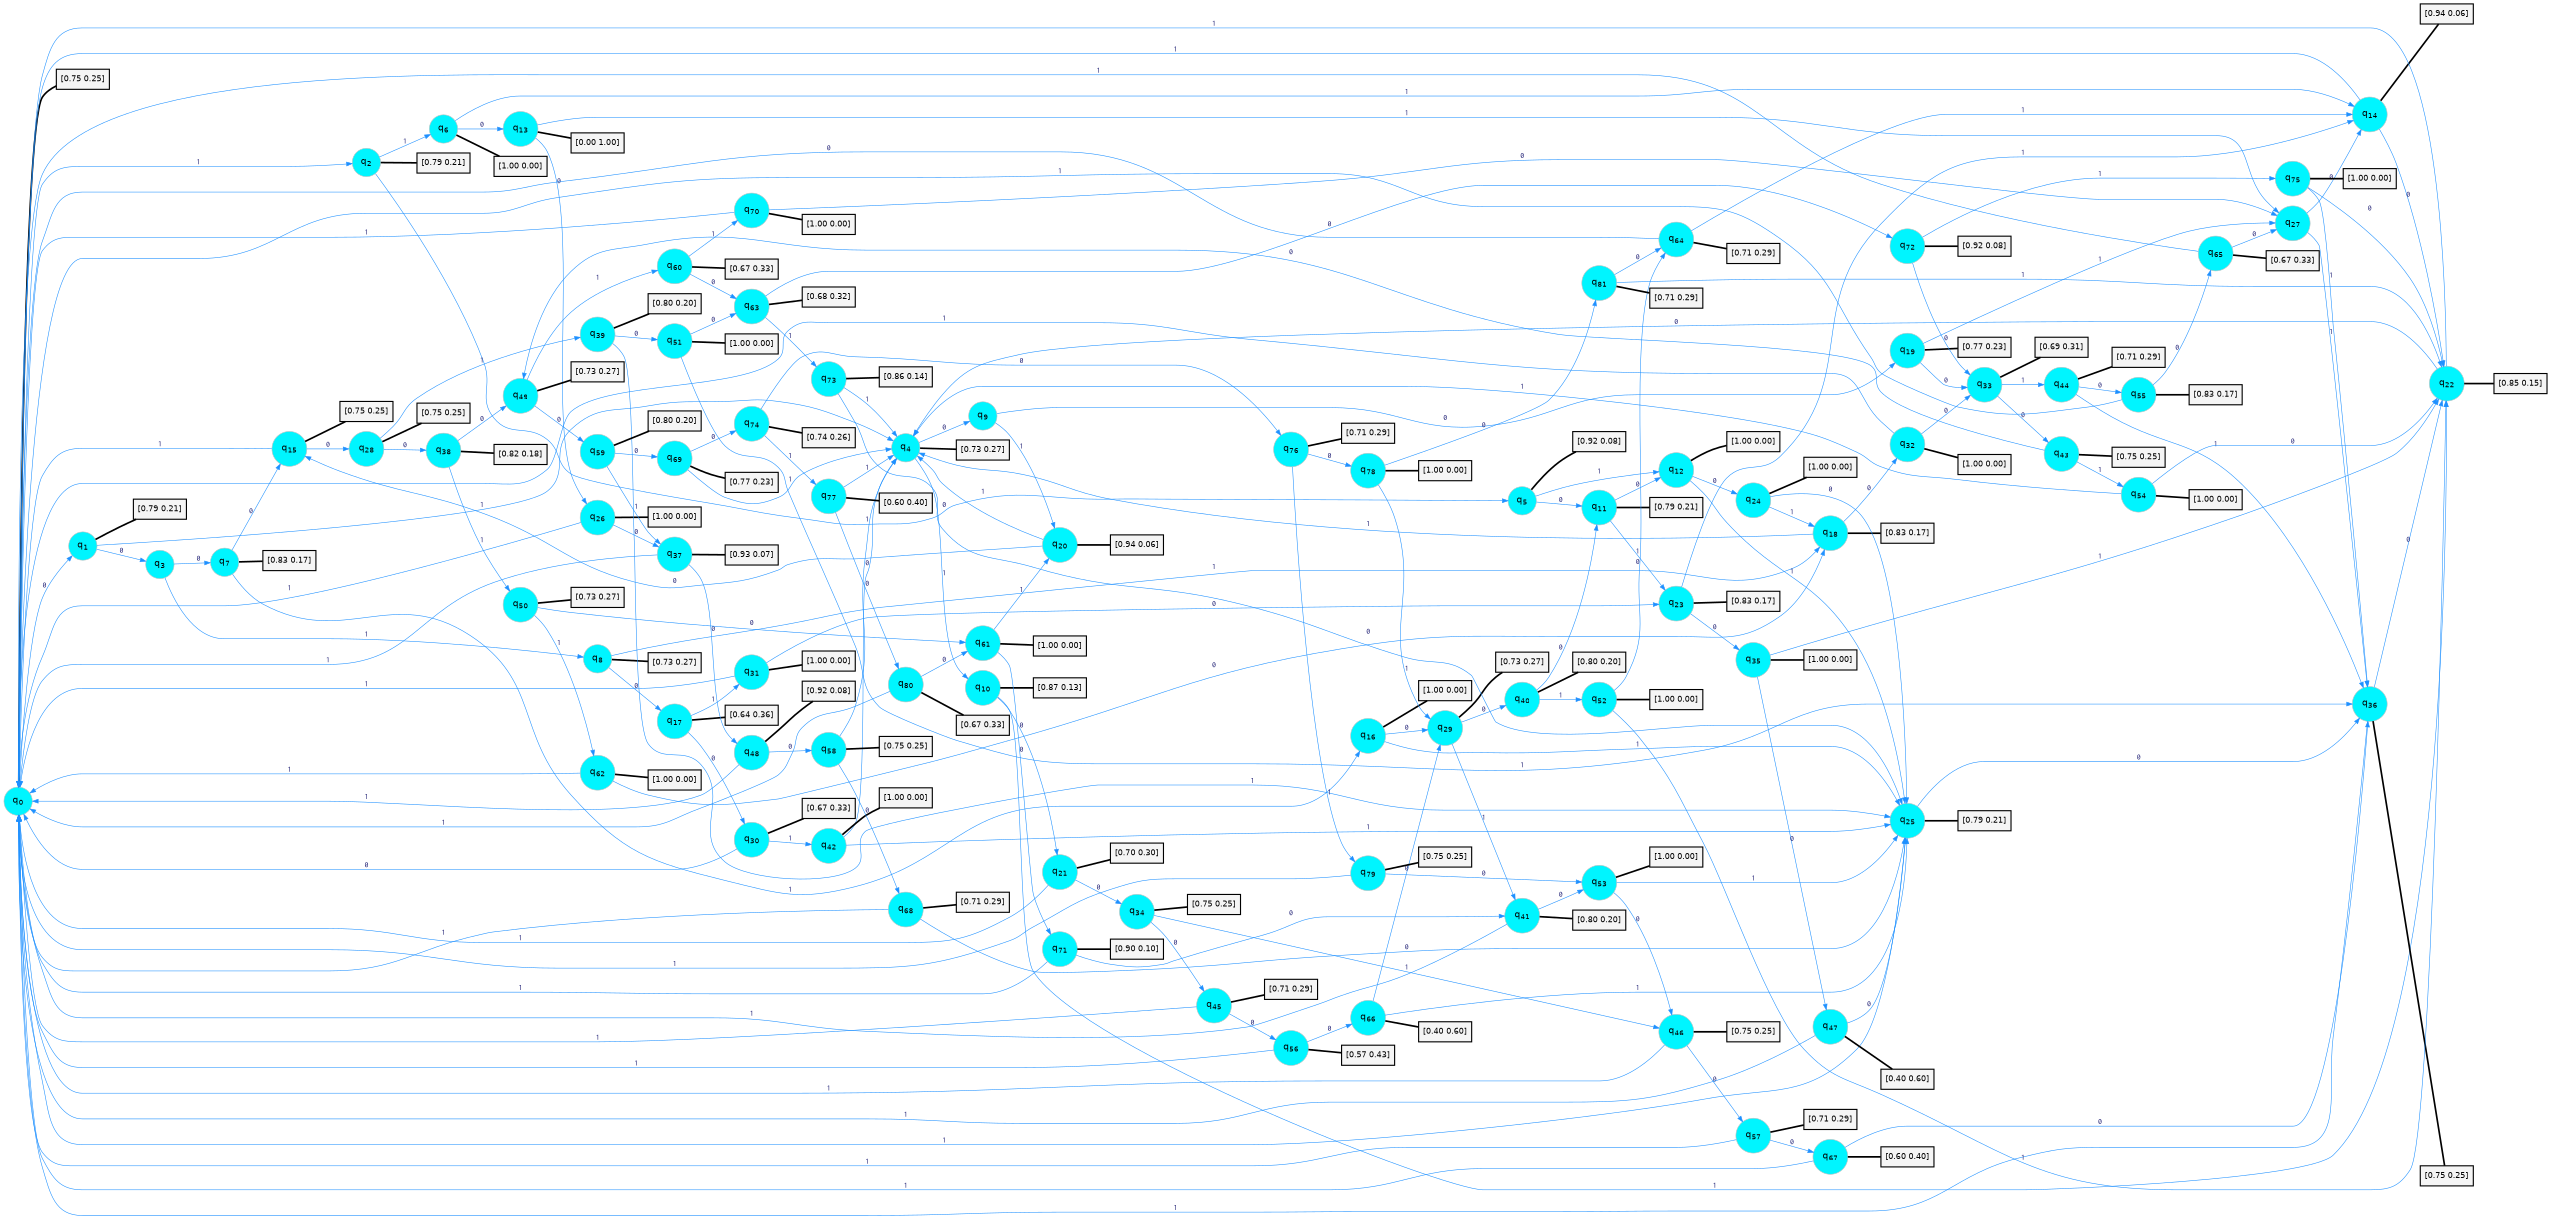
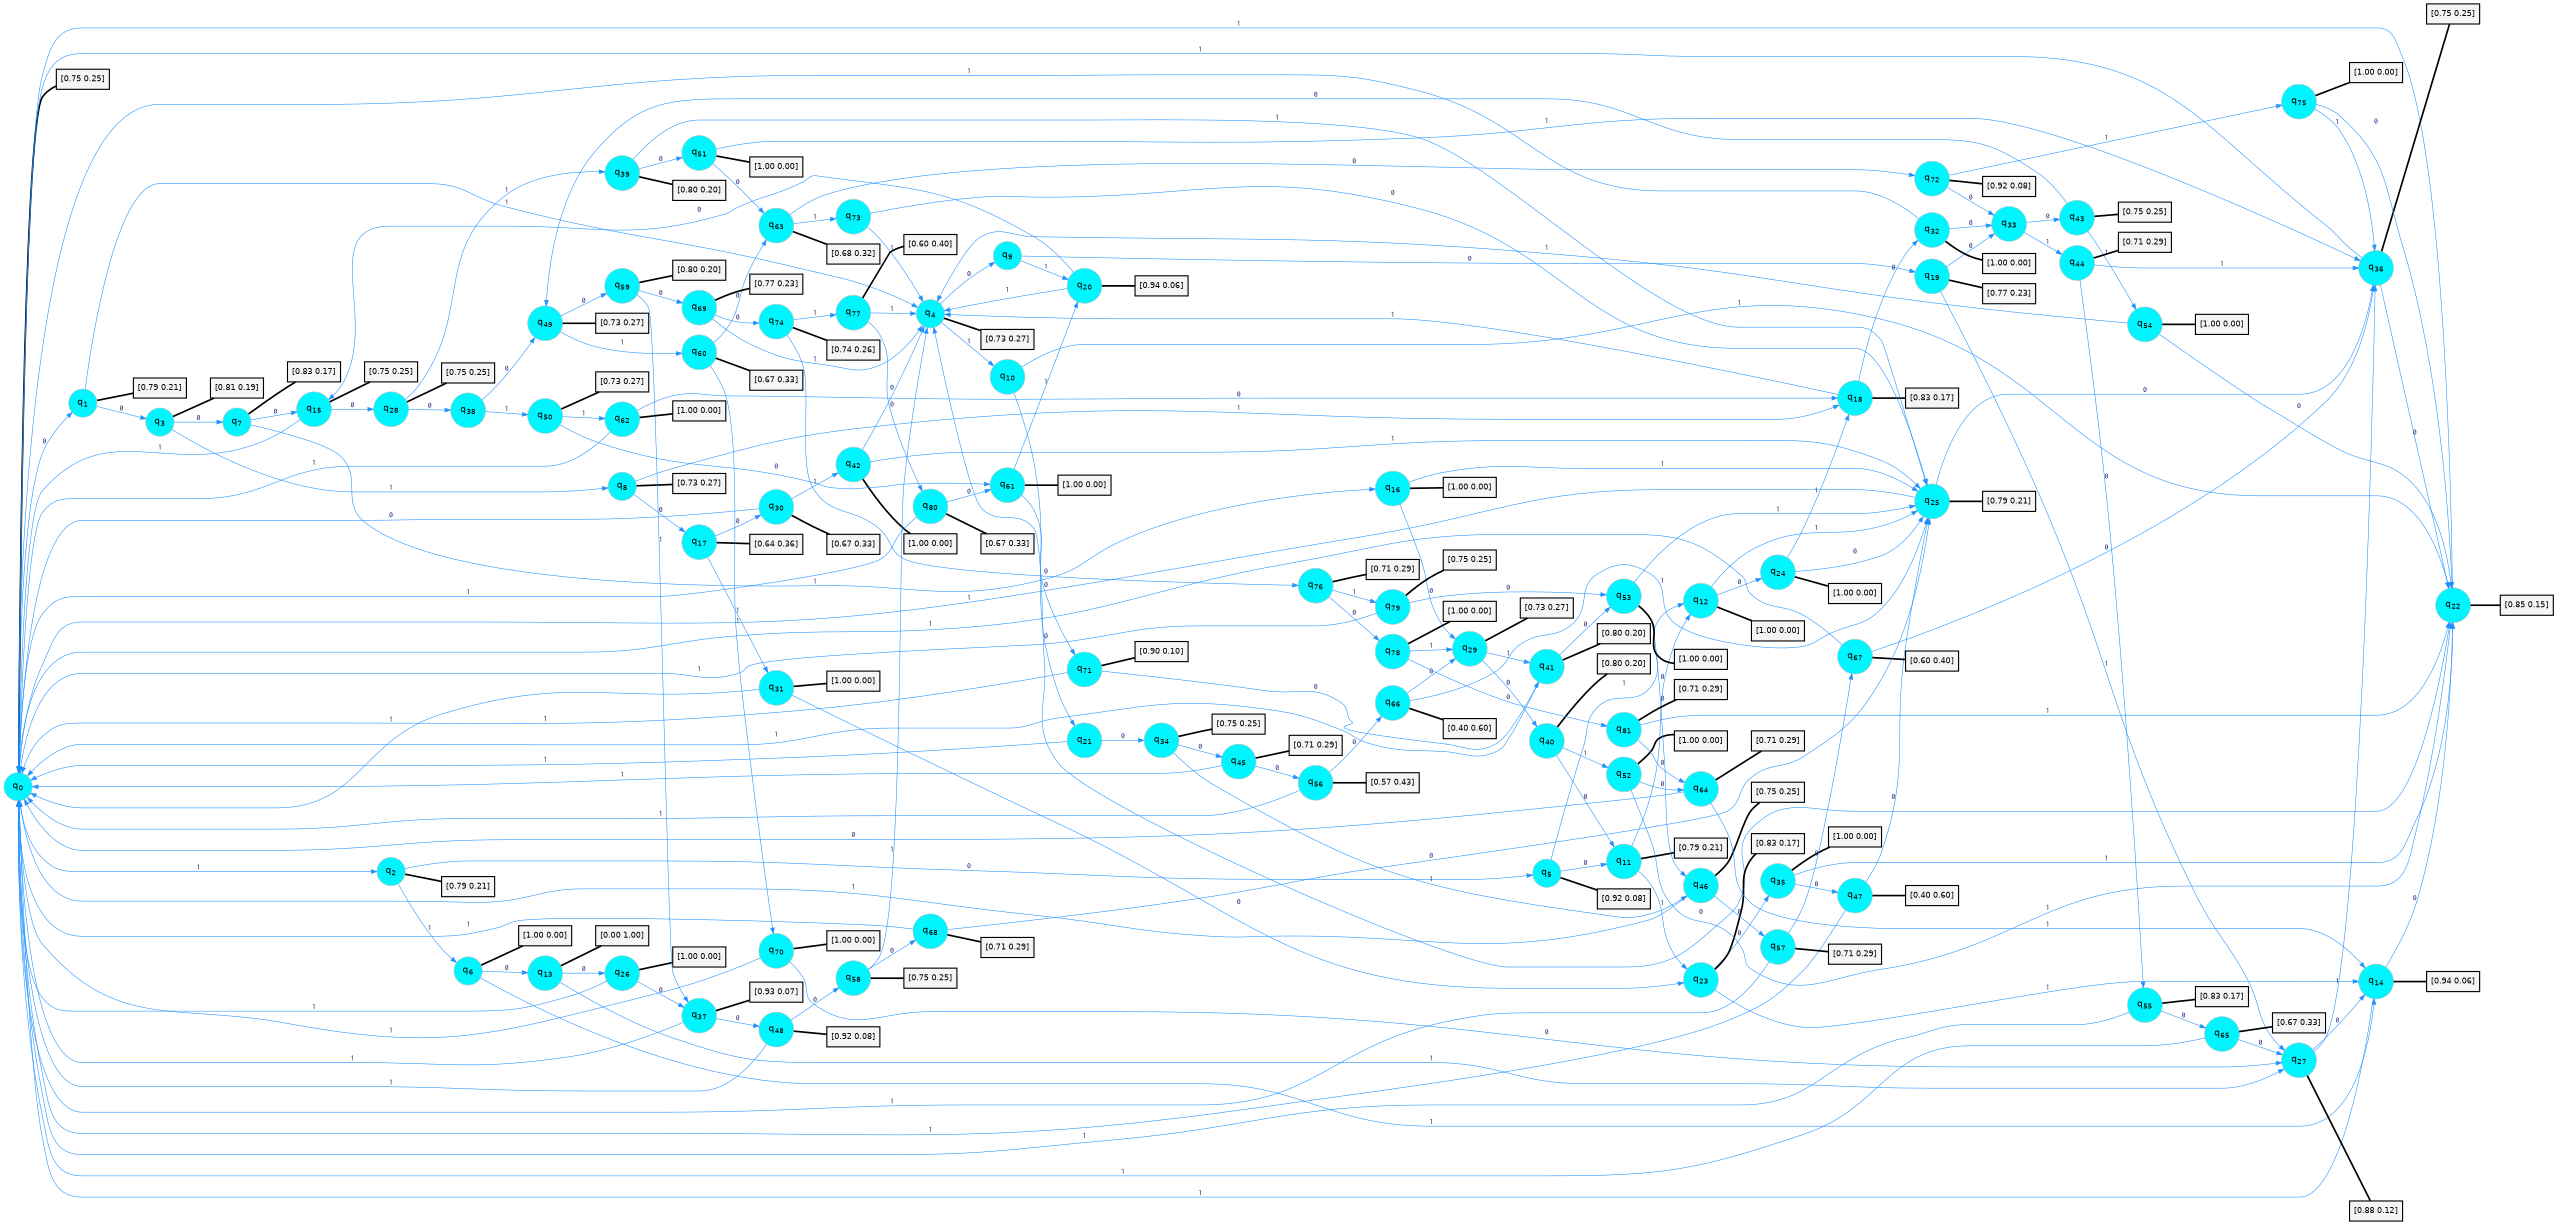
(2062, 347) -> none
(906, 377) -> none
none -> (237, 388)
(521, 454) -> none
(1060, 688) -> none
(1137, 853) -> none
none -> (2376, 1211)
